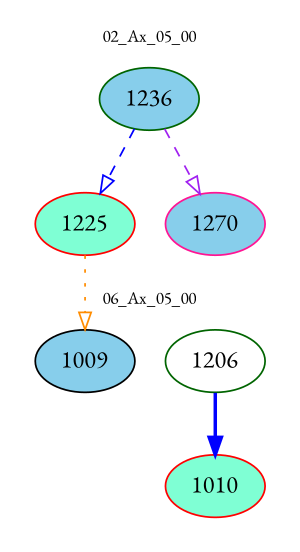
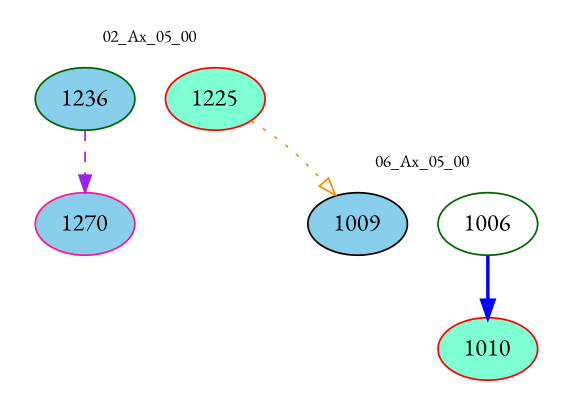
(121, 153) -> none
(178, 154) -> (85, 153)
(215, 361) -> (488, 224)
